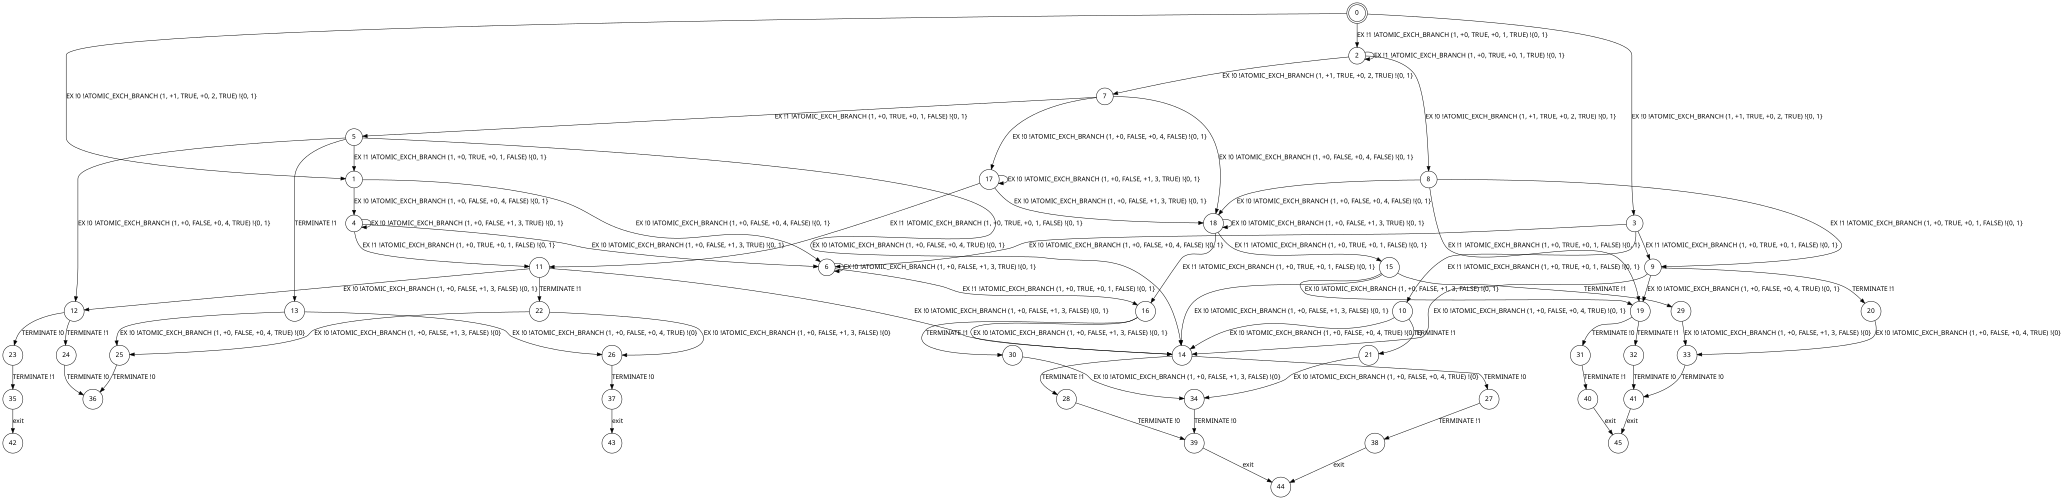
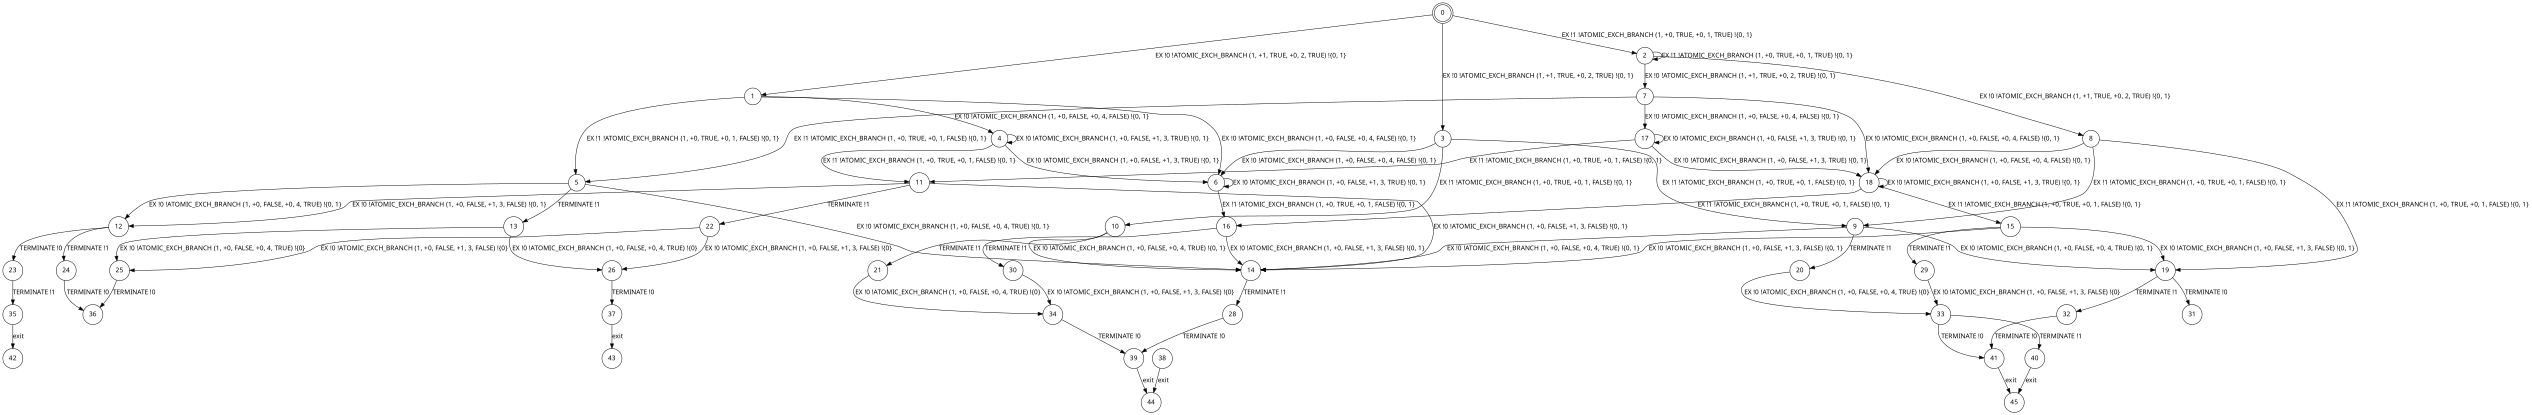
(354, 156) -> (642, 109)
(1584, 375) -> (2001, 320)
(1489, 399) -> none
